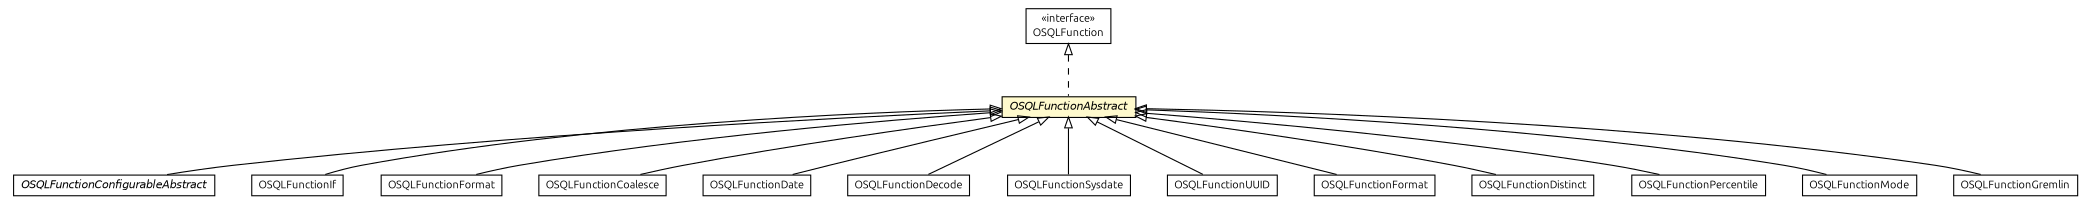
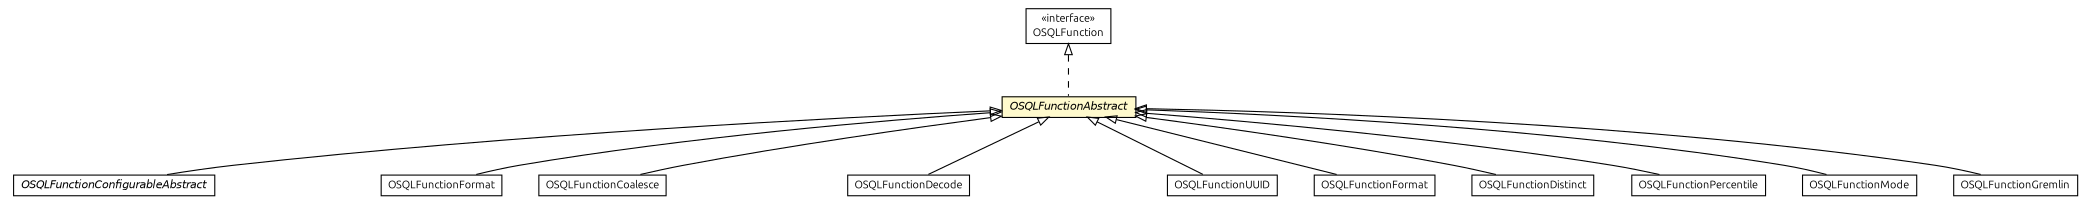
(297, 185) -> none
(756, 185) -> none
(1068, 185) -> none
